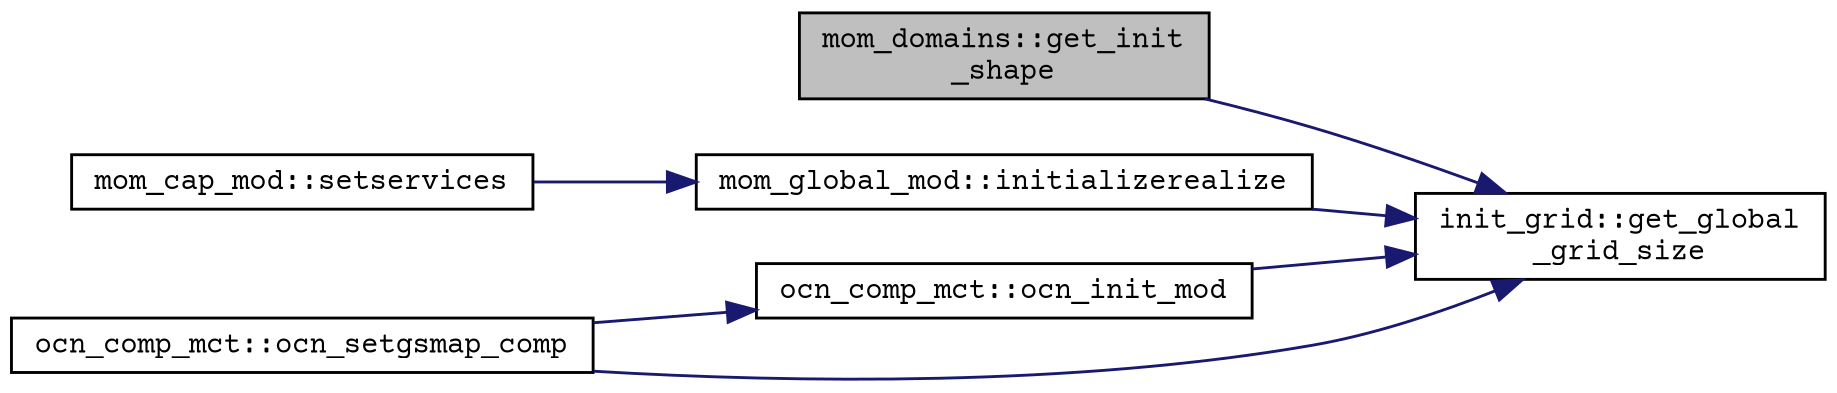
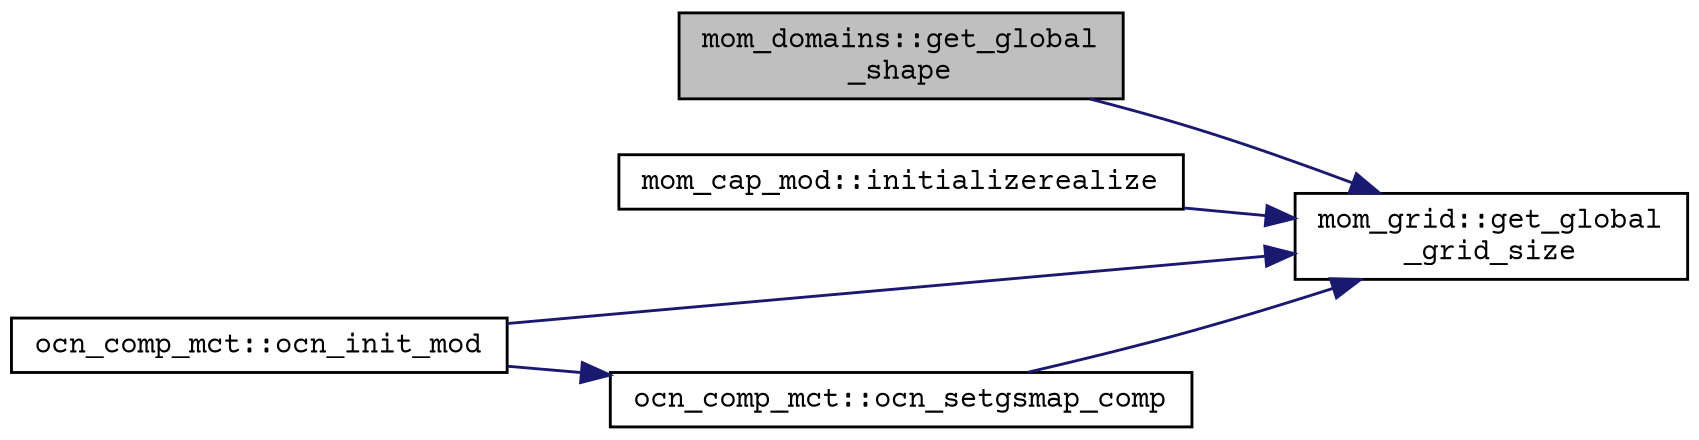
(1004, 56) -> (901, 56)
(302, 182) -> none
(1004, 182) -> (901, 182)
(1620, 236) -> (1491, 236)
(661, 317) -> (544, 369)
